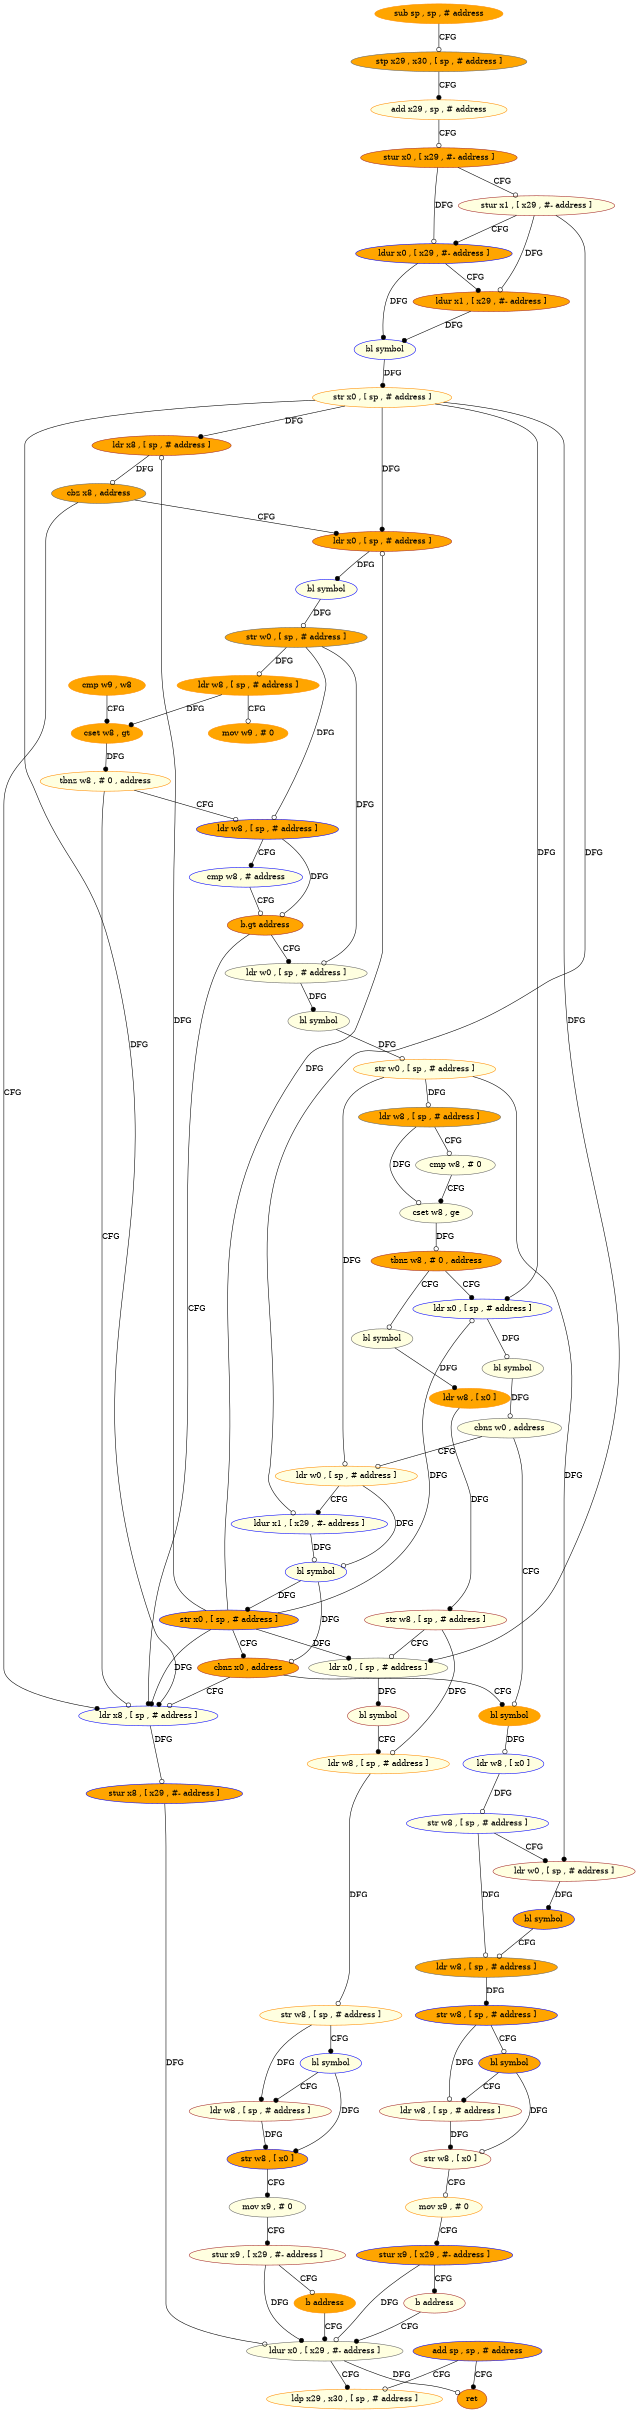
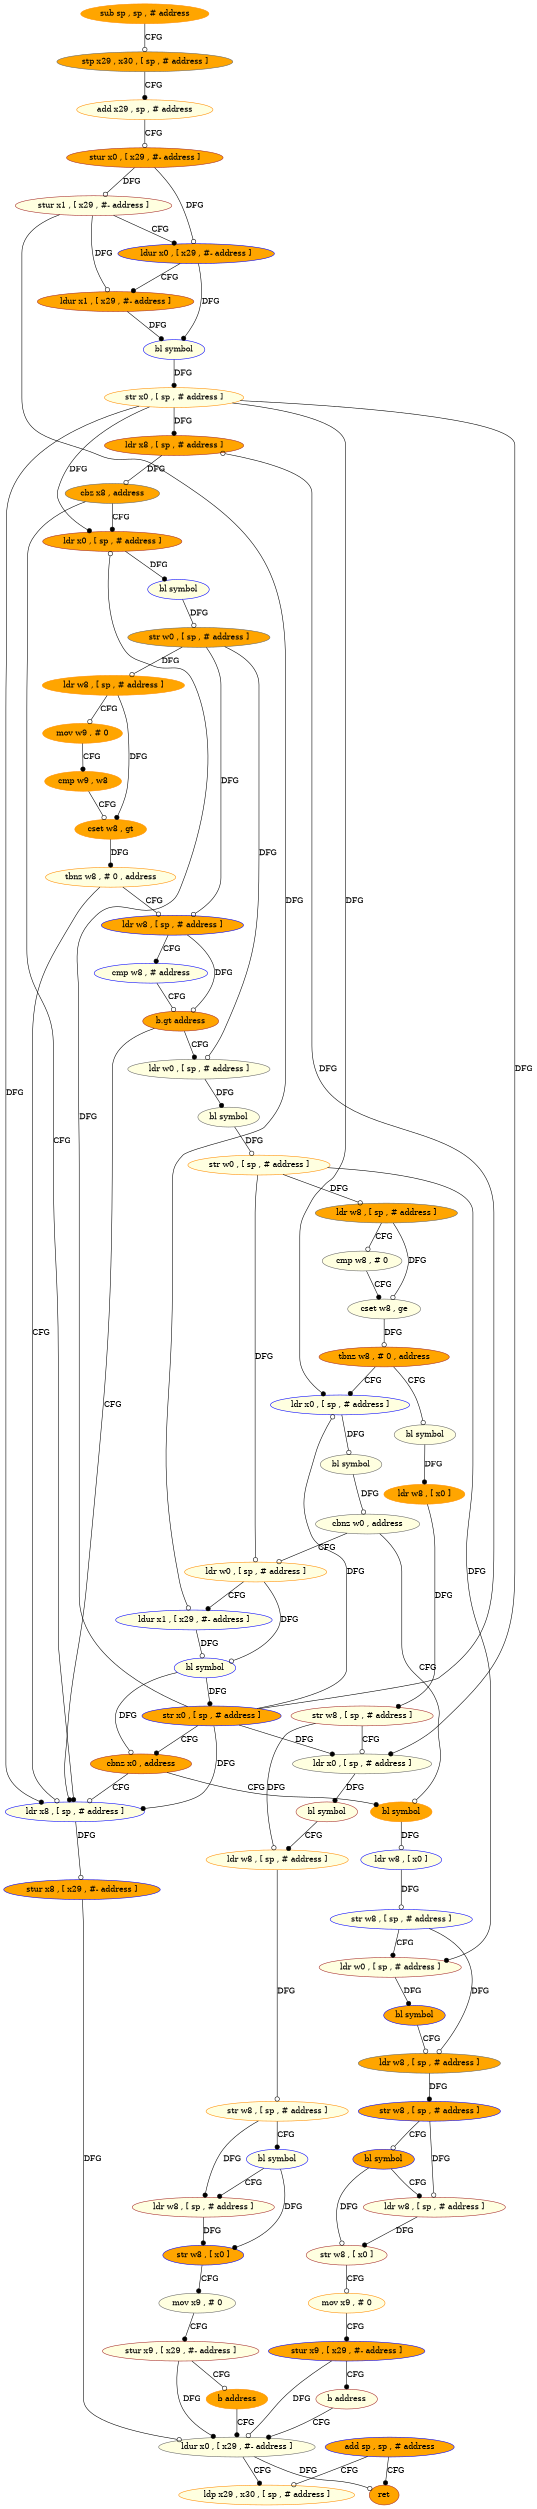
(502, 182) -> (132, 182)
(107, 707) -> (96, 803)
none -> (83, 755)
